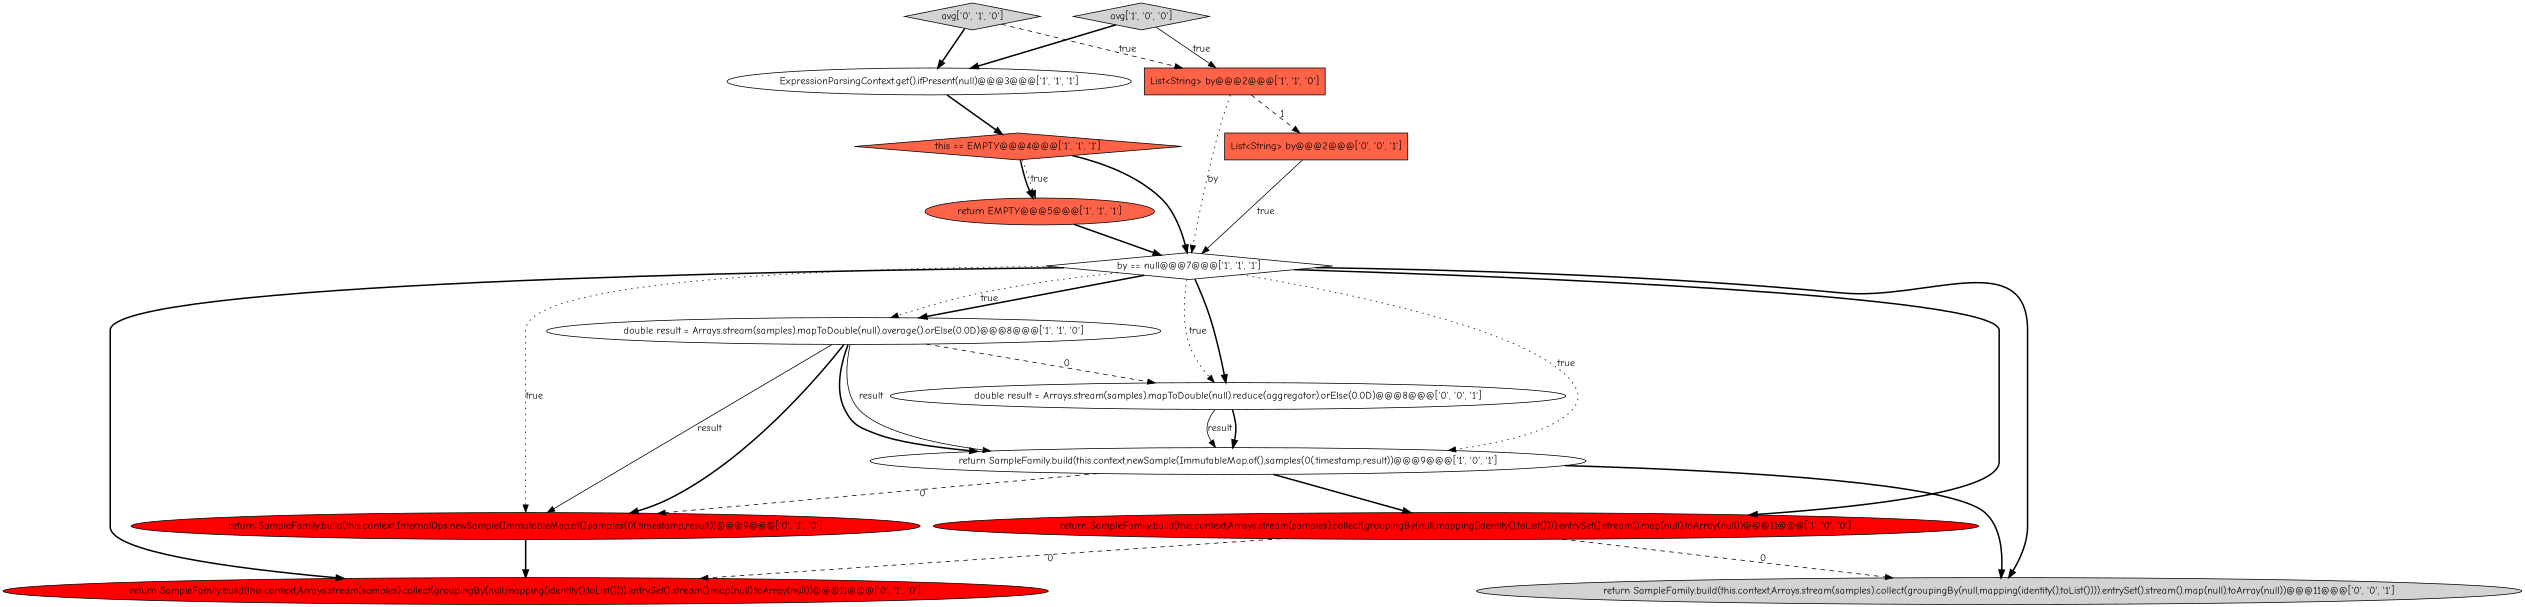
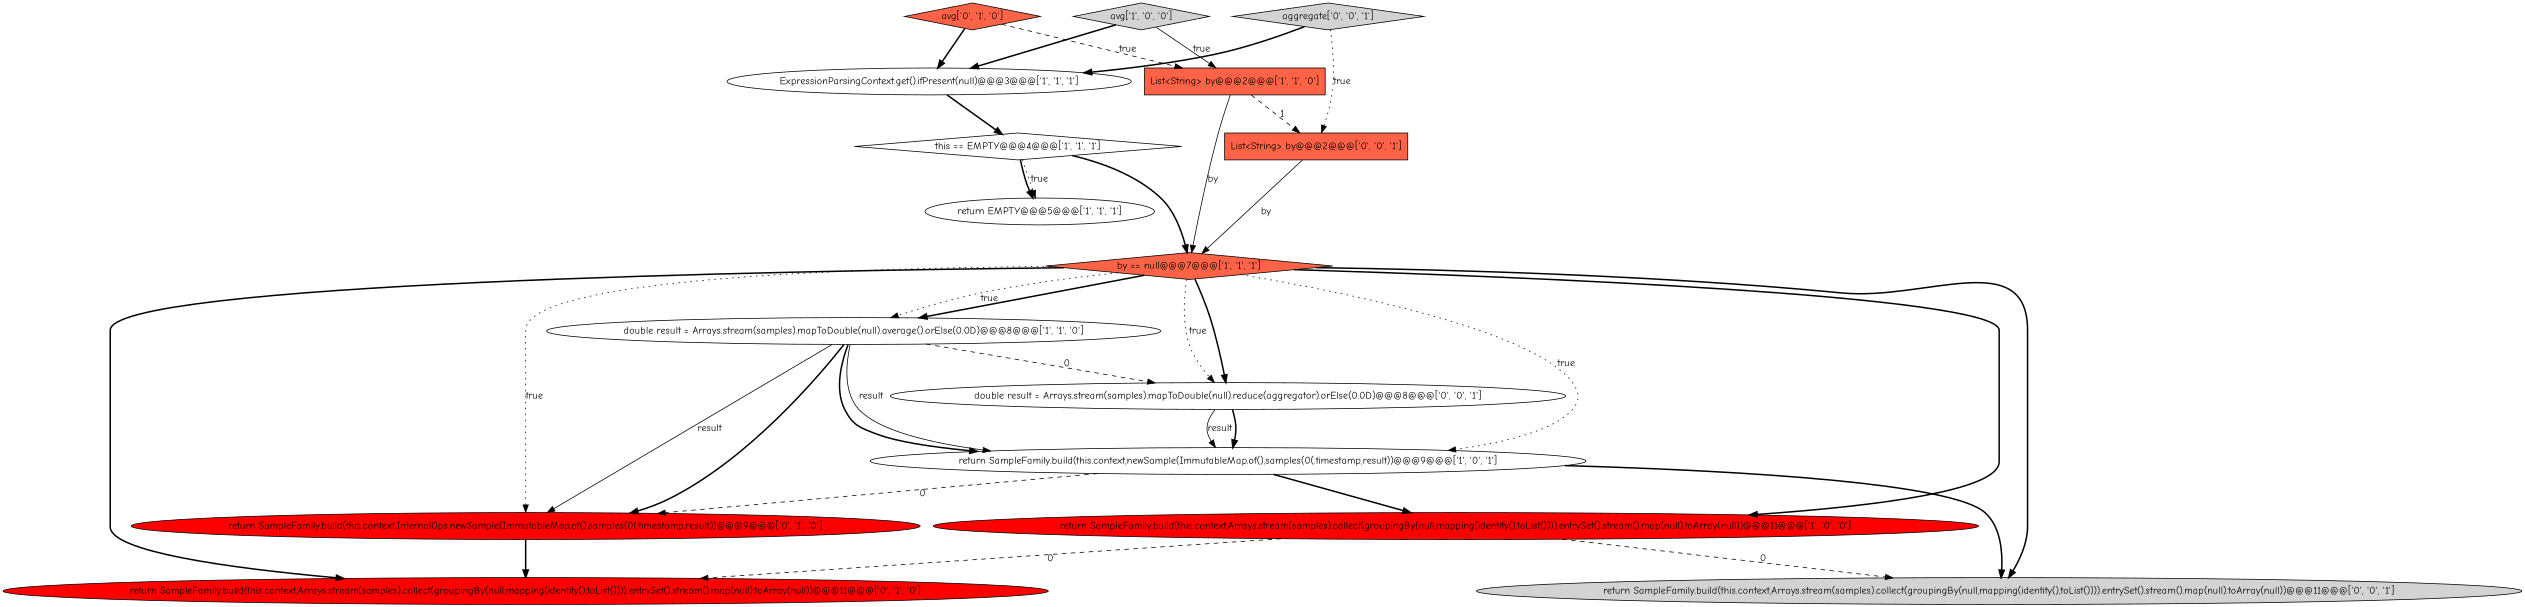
(973, 16) -> (973, 16)
none -> (1328, 16)
(1018, 146) -> (1018, 146)
(1209, 170) -> (1209, 170)
(1040, 211) -> (1040, 211)
(1266, 211) -> (1266, 211)
(1114, 238) -> none
(1189, 266) -> (1189, 266)
